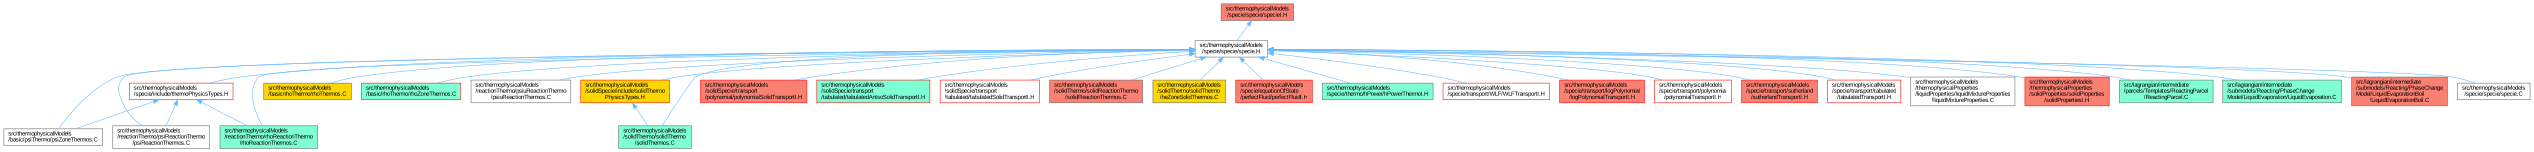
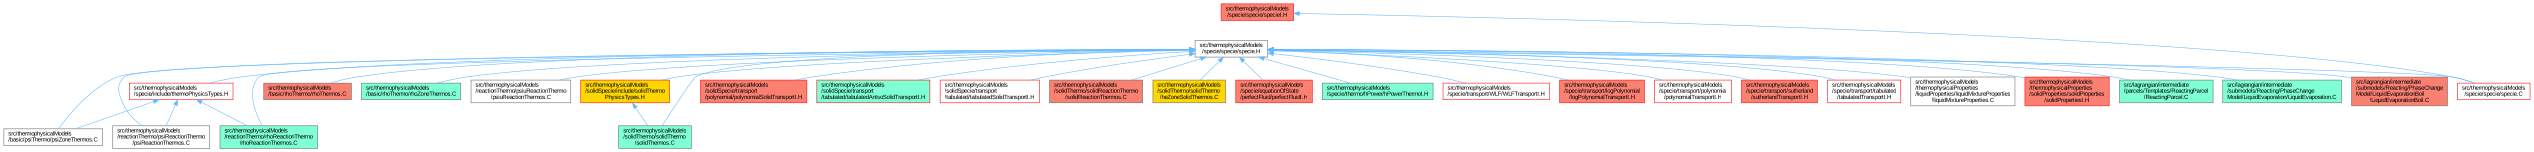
(1257, 12) -> (1257, 12)
(1243, 33) -> (1888, 31)
(308, 91) -> (308, 91)
(411, 91) -> (411, 91)
(2494, 91) -> (2494, 91)
